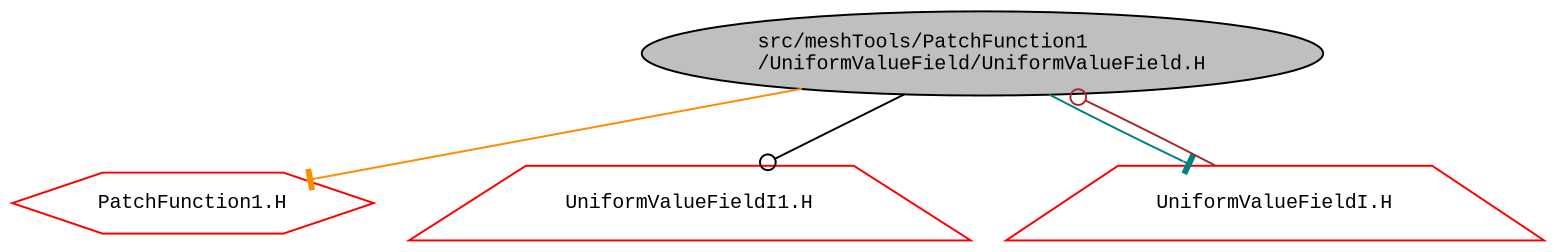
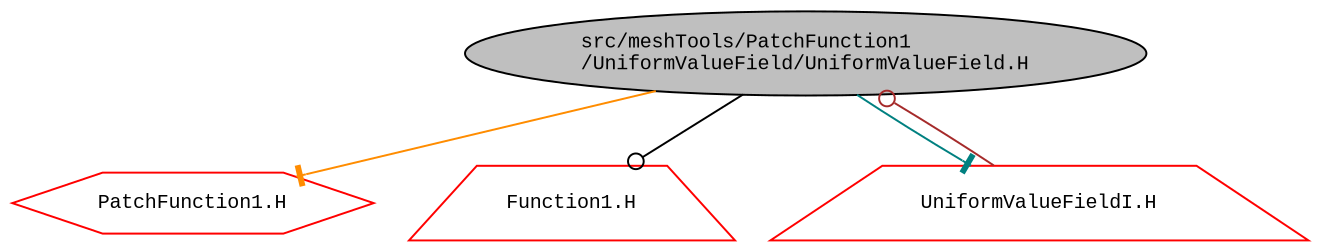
(690, 203) -> (572, 203)
